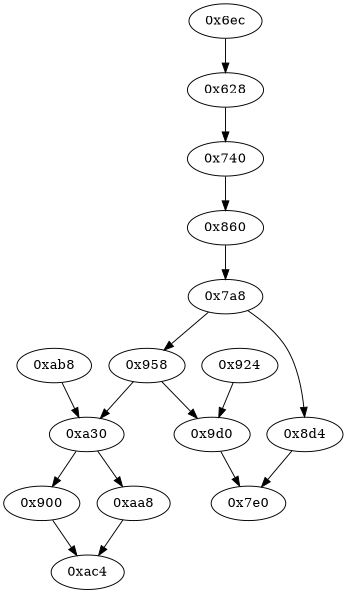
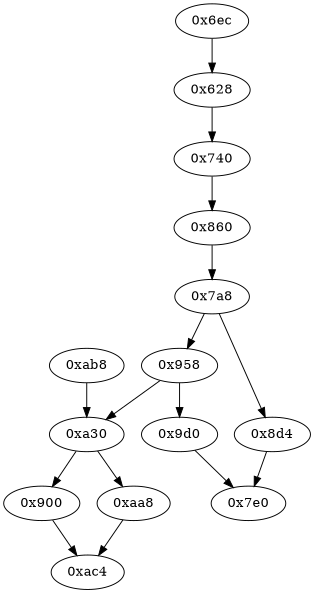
(240, 366) -> none
